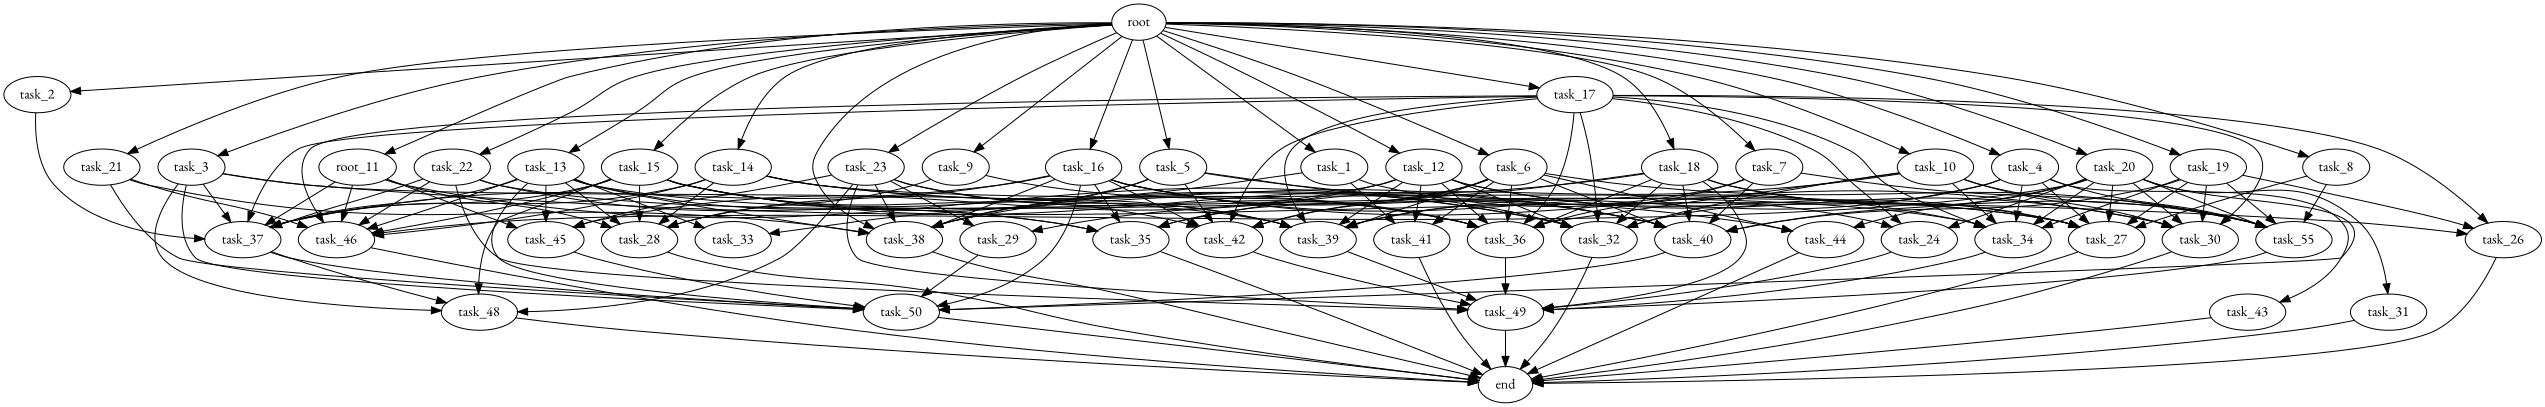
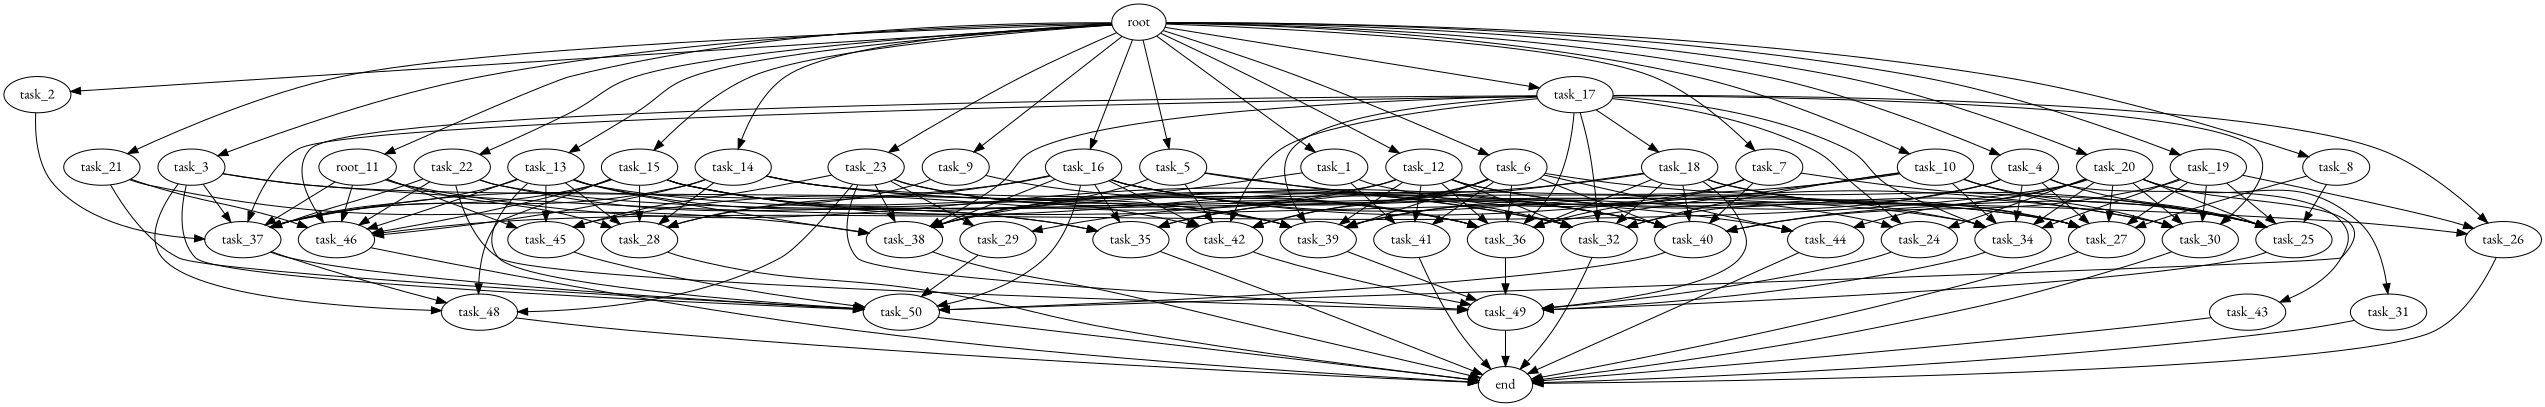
(1437, 36) -> (1623, 128)
(904, 74) -> (1224, 113)
(733, 240) -> none
(2294, 240) -> (2294, 240)
